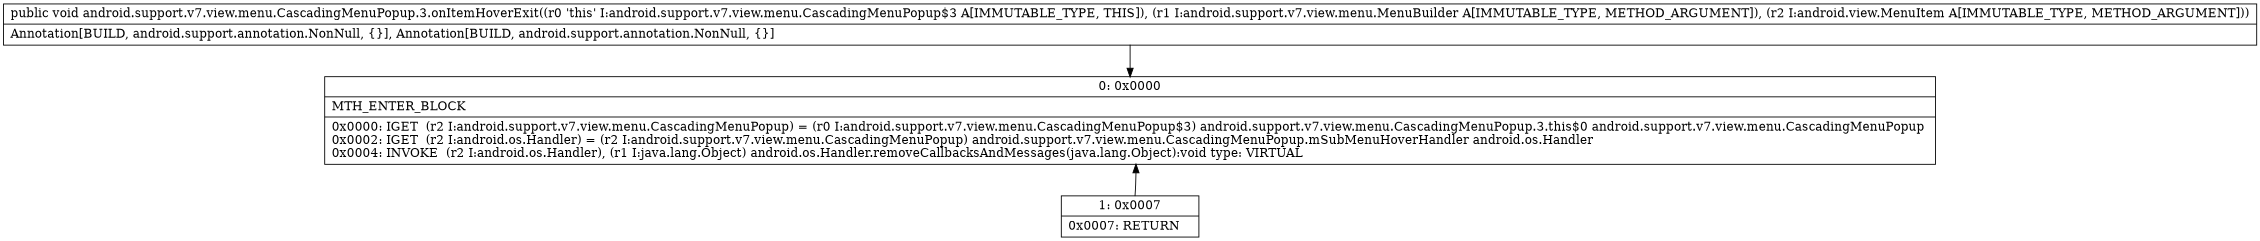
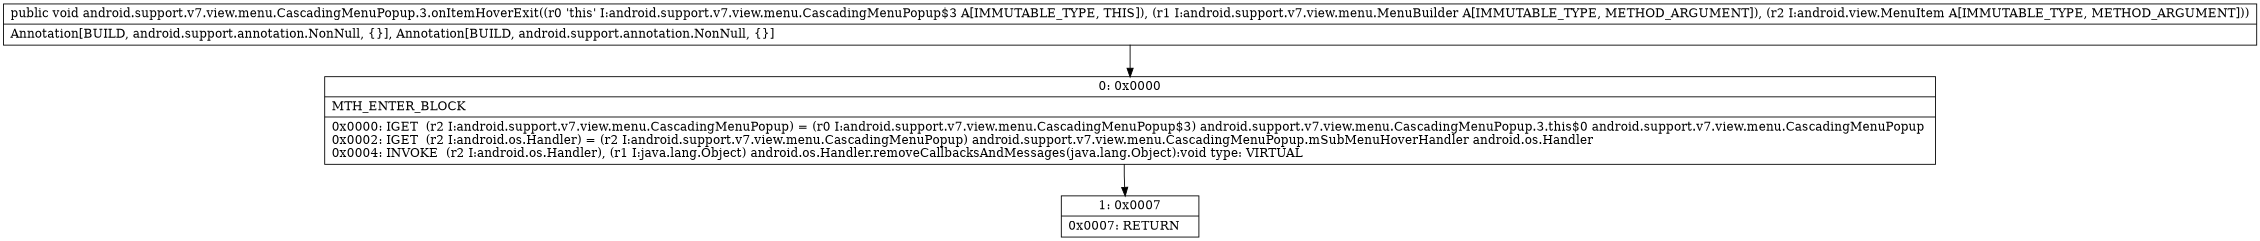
(1136, 185) -> (1124, 176)
